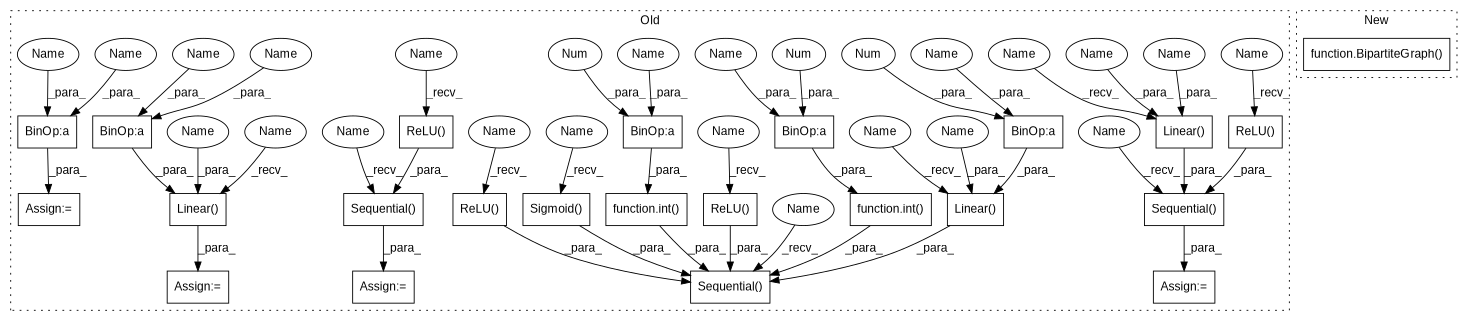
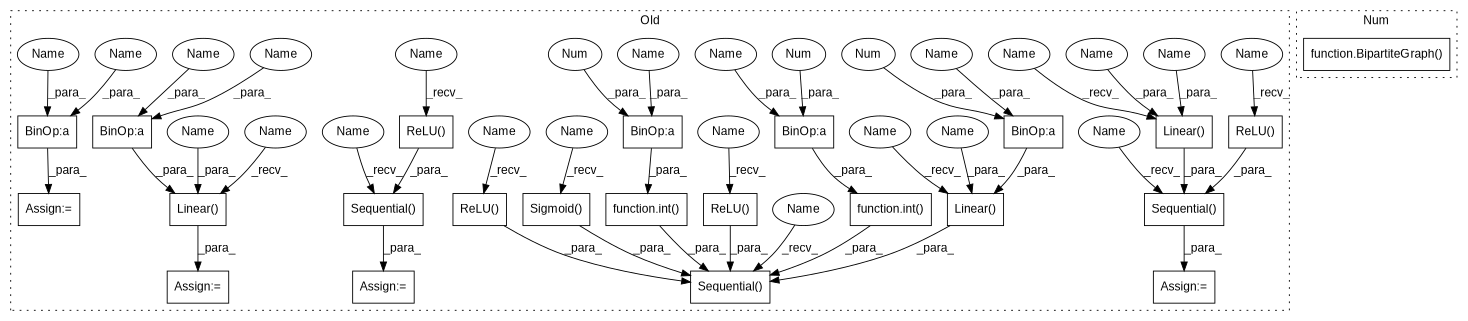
(1377, 21) -> (1377, 21)
